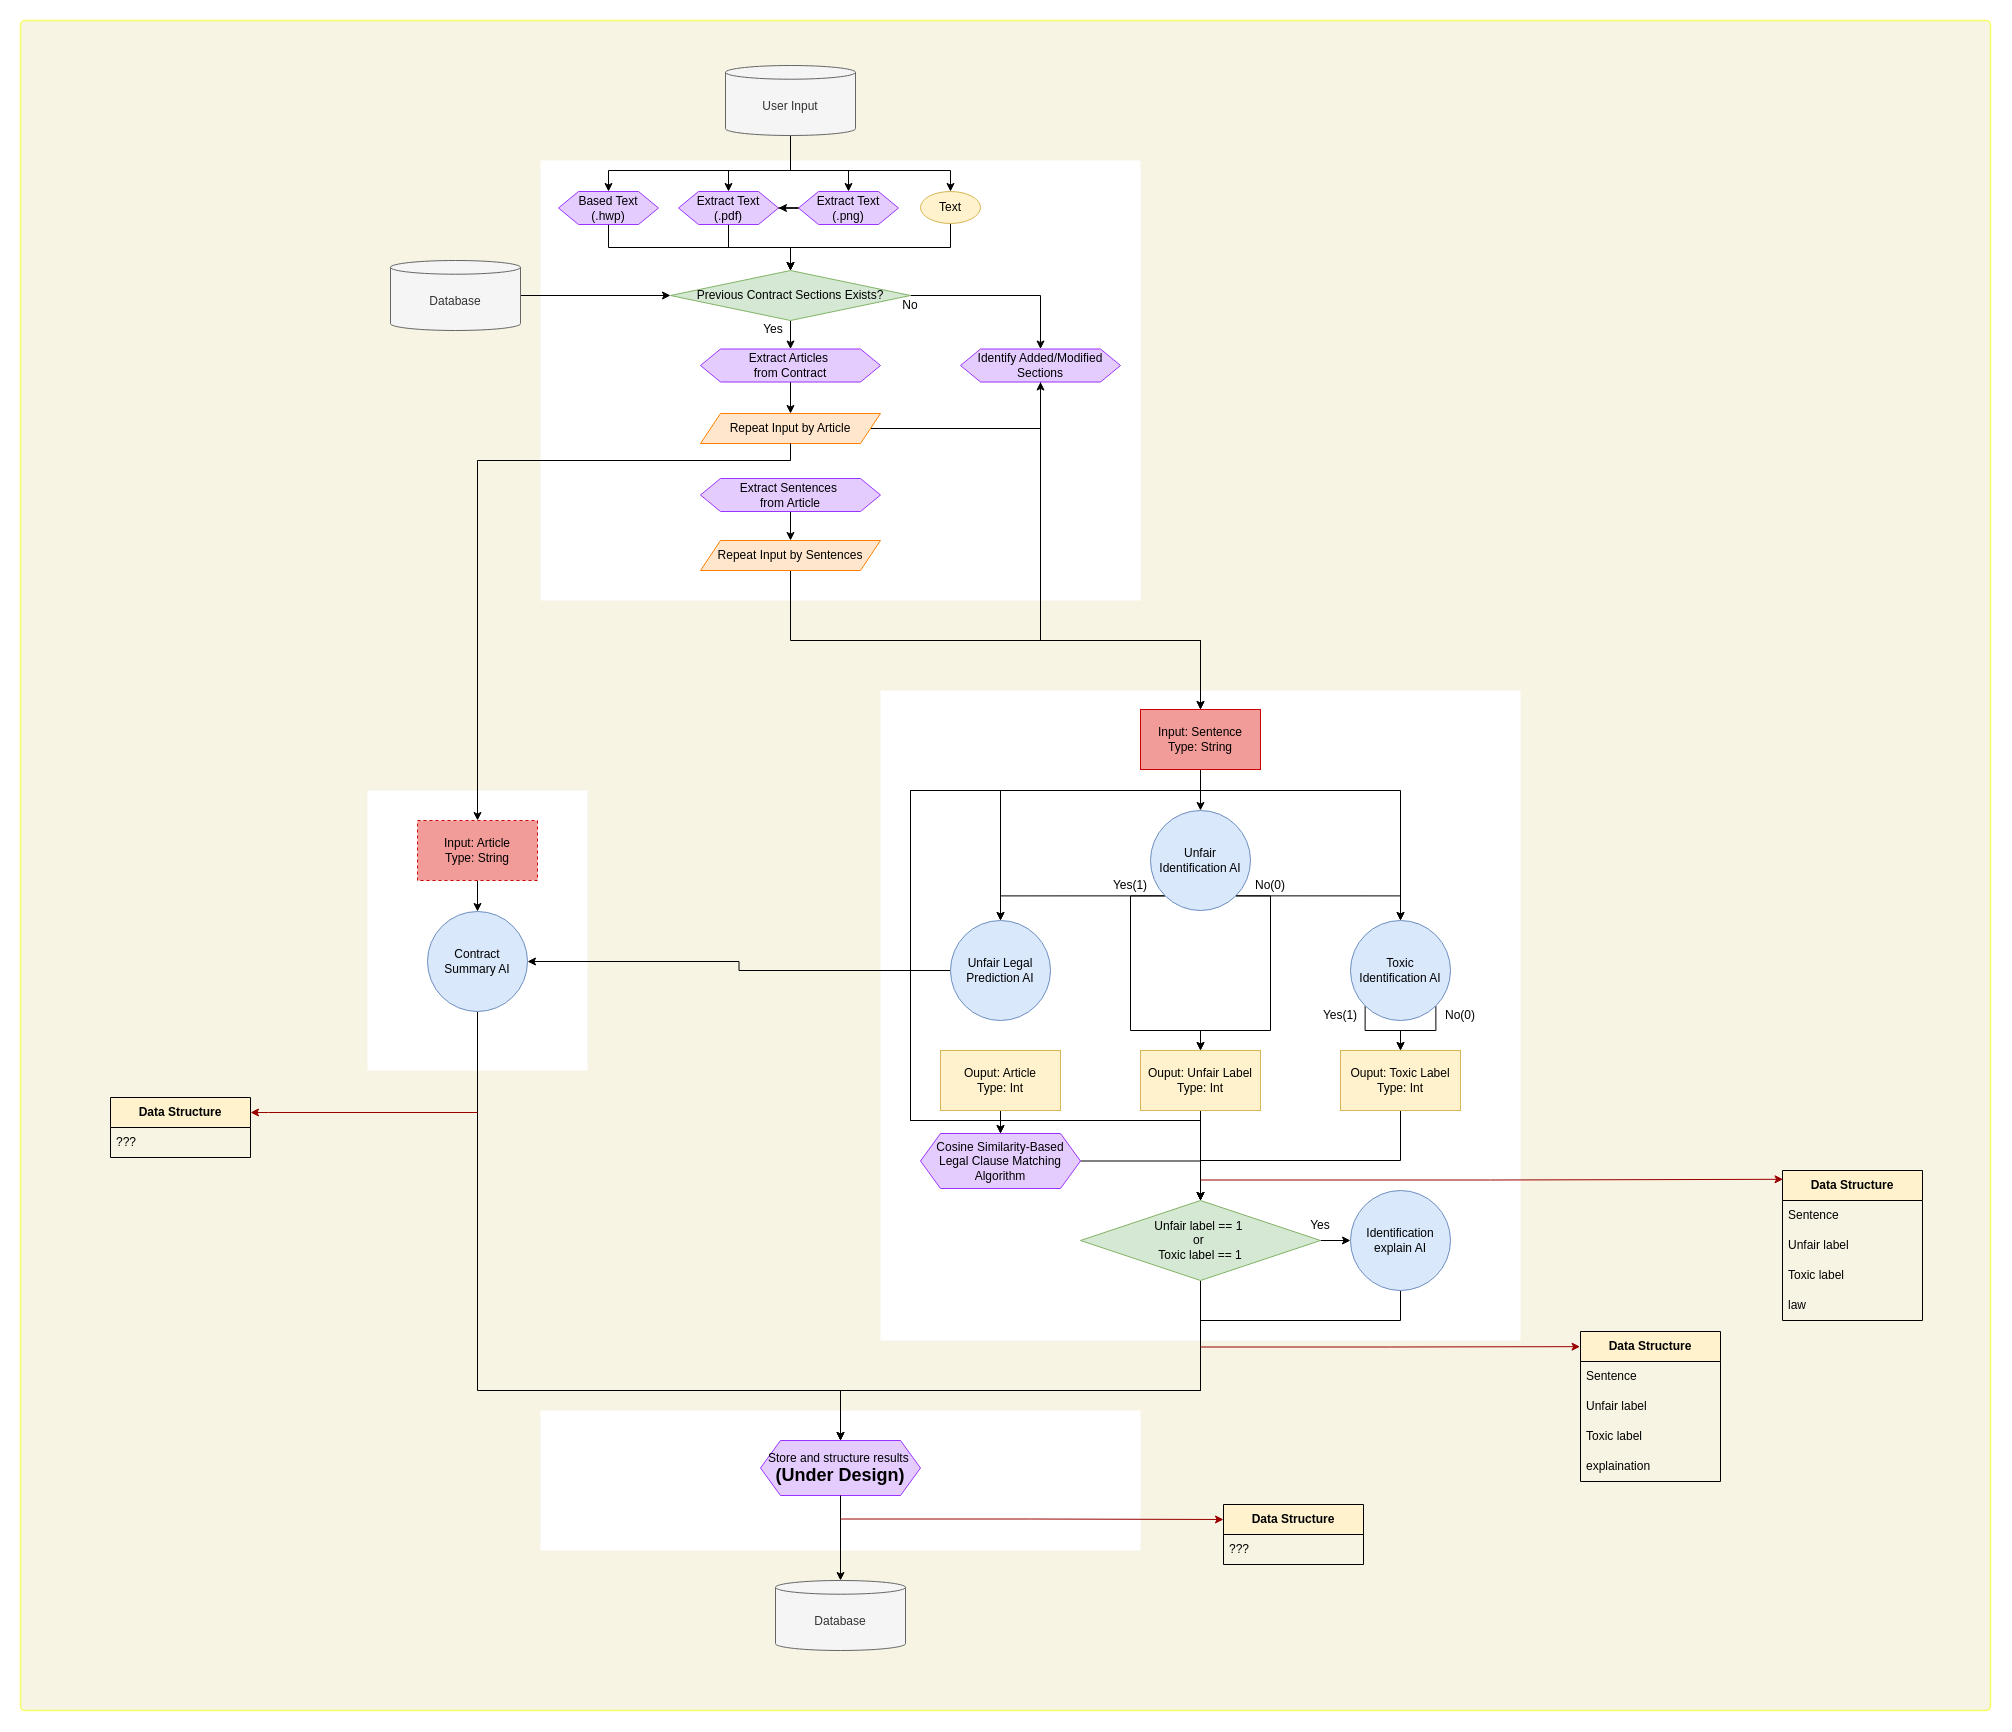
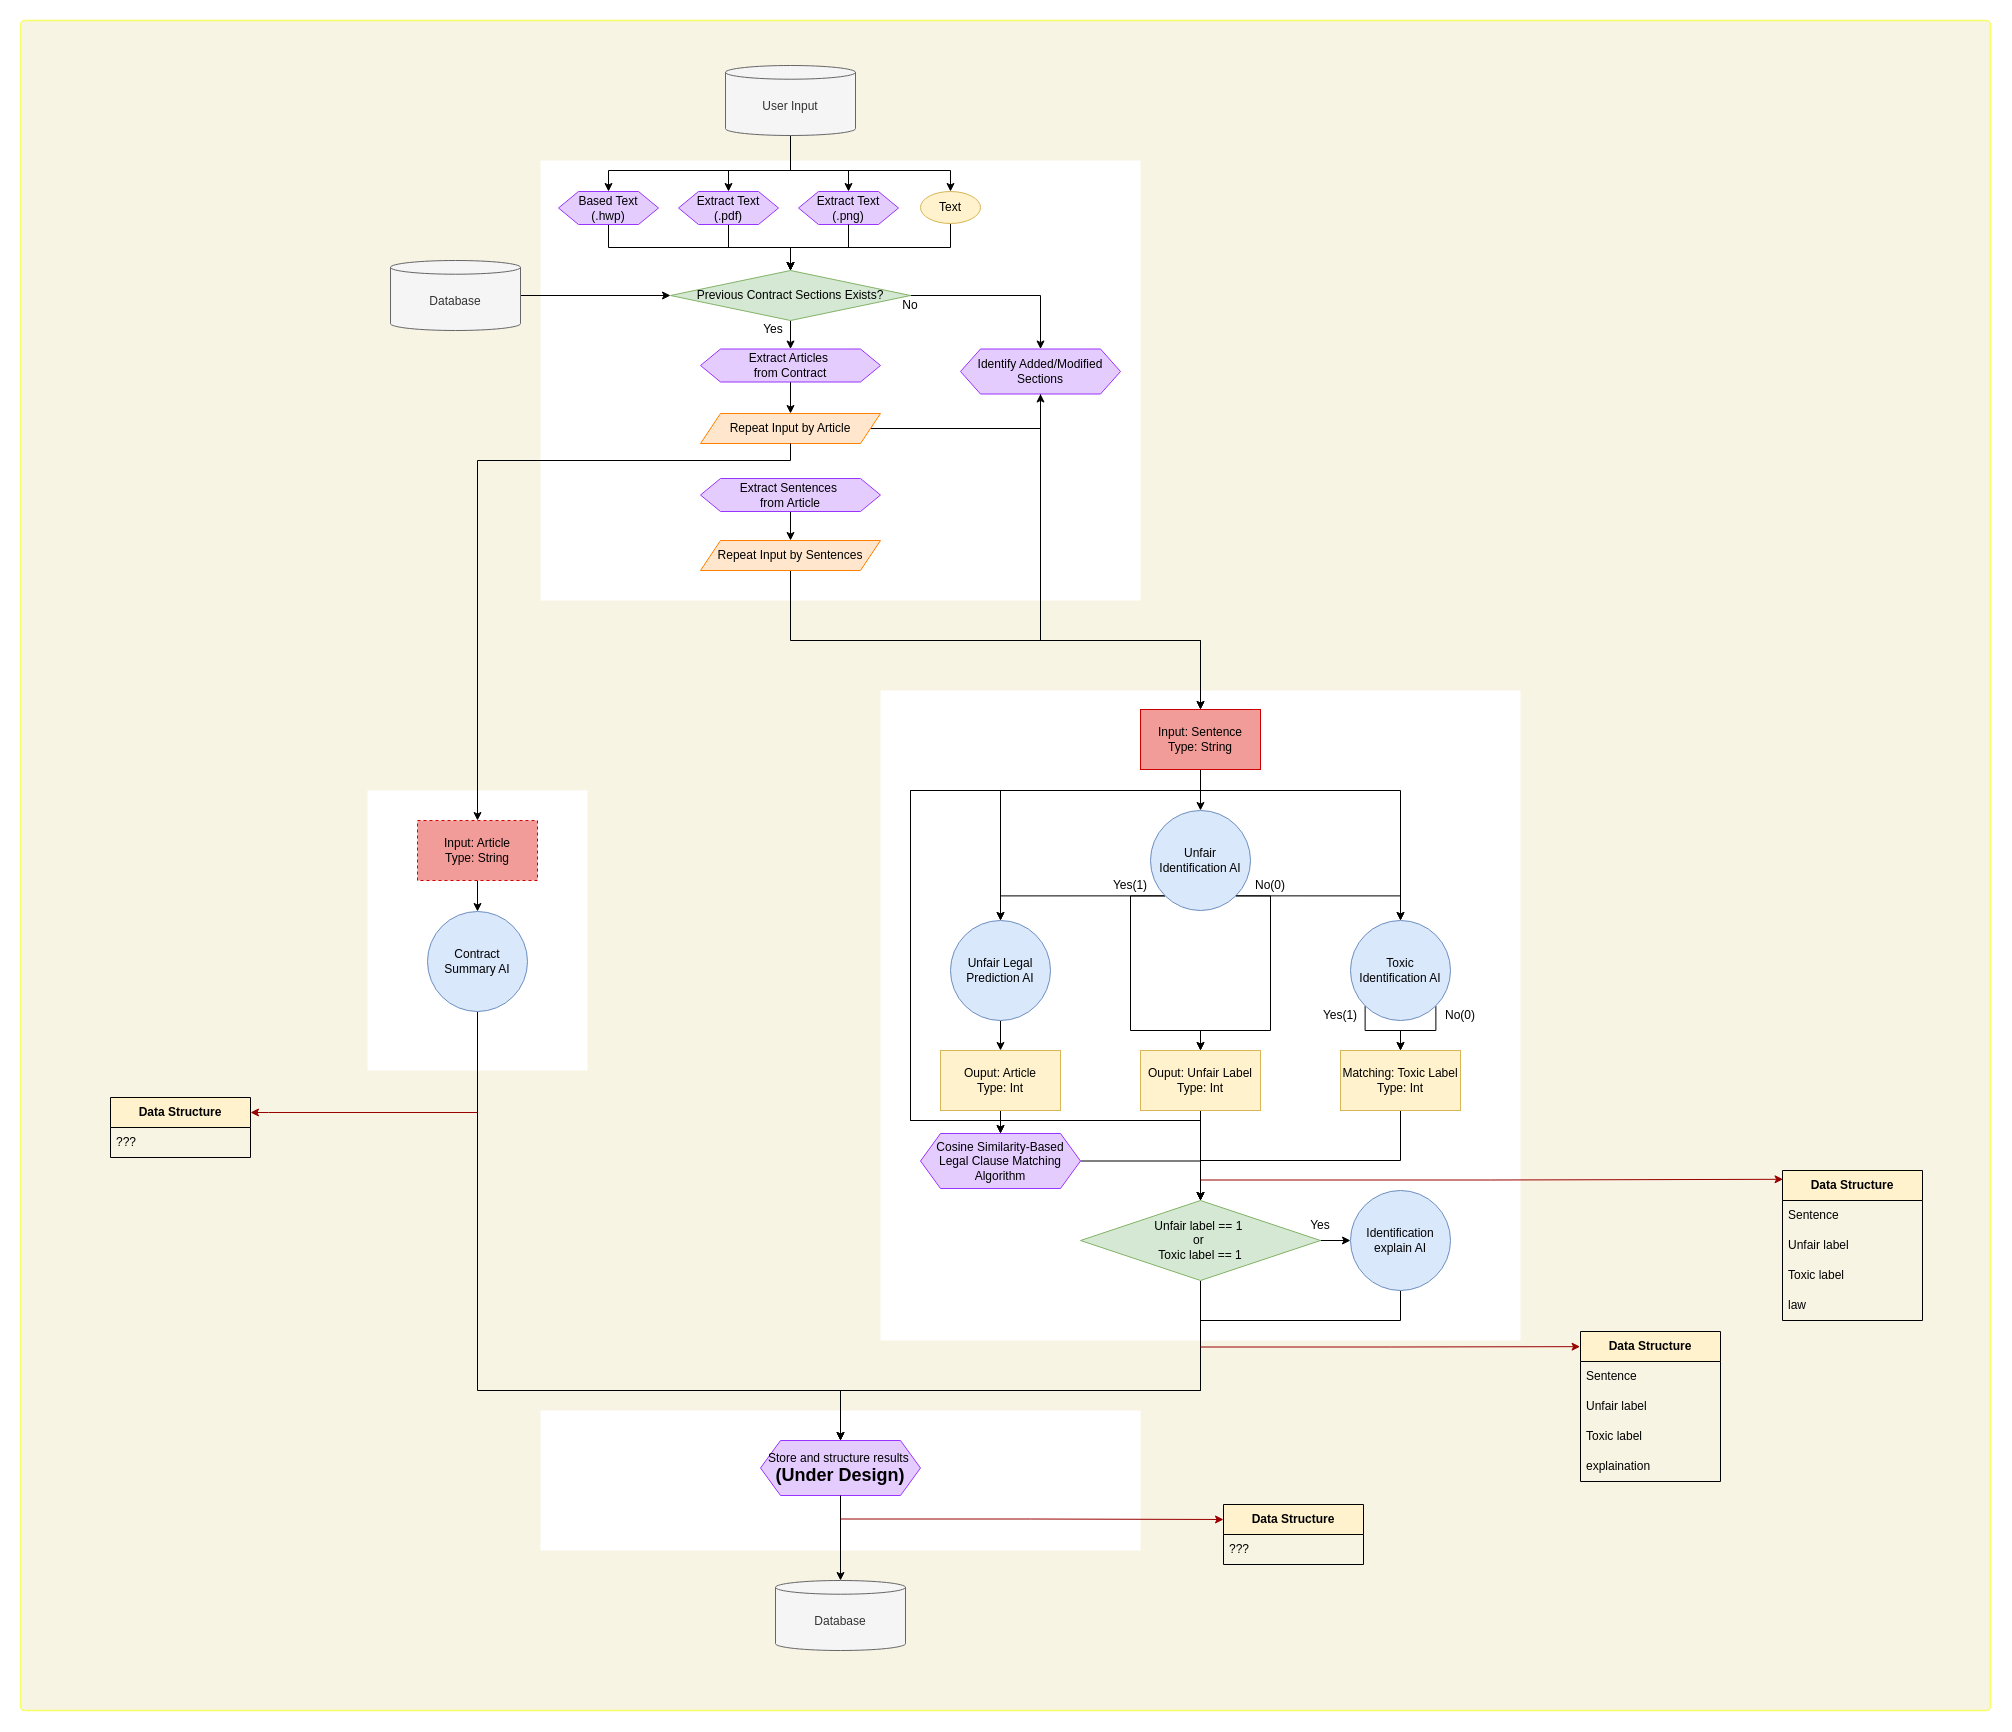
(785, 208) -> (849, 235)
(1041, 366) -> (1041, 372)
(739, 970) -> (1001, 1040)
(1401, 1081) -> (1401, 1081)
